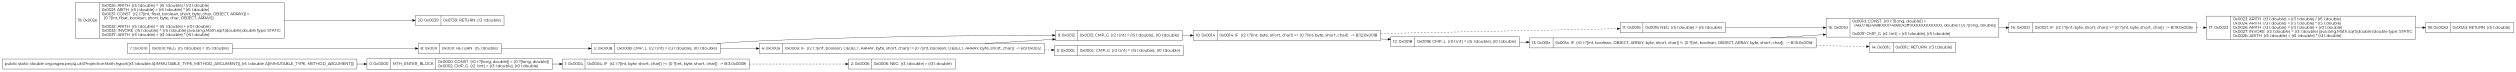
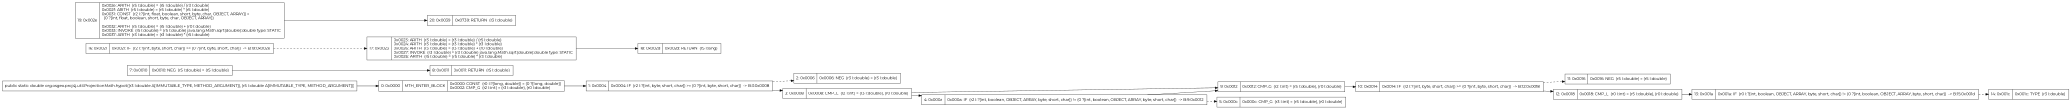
(1912, 28) -> none
(2482, 28) -> (692, 48)
(1924, 47) -> (2041, 94)
(545, 48) -> (776, 90)
